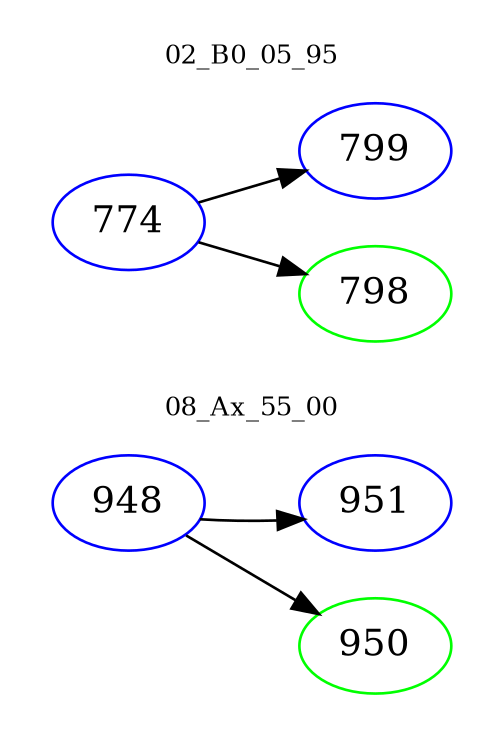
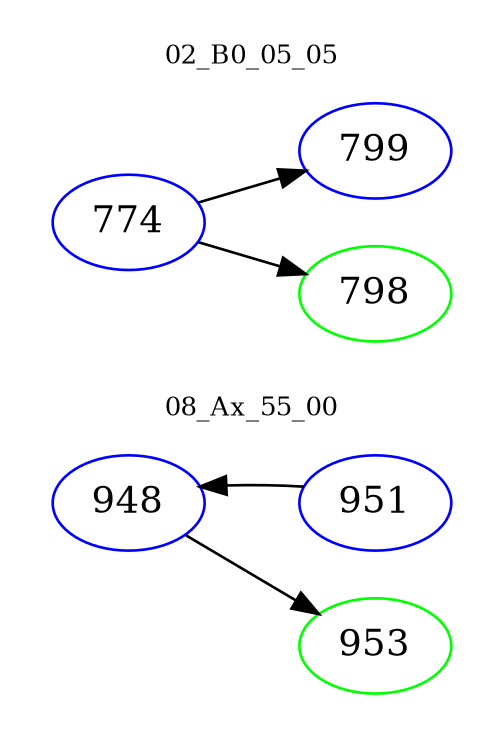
(252, 57) -> (252, 57)
(238, 521) -> (265, 485)
(375, 646) -> (375, 646)
